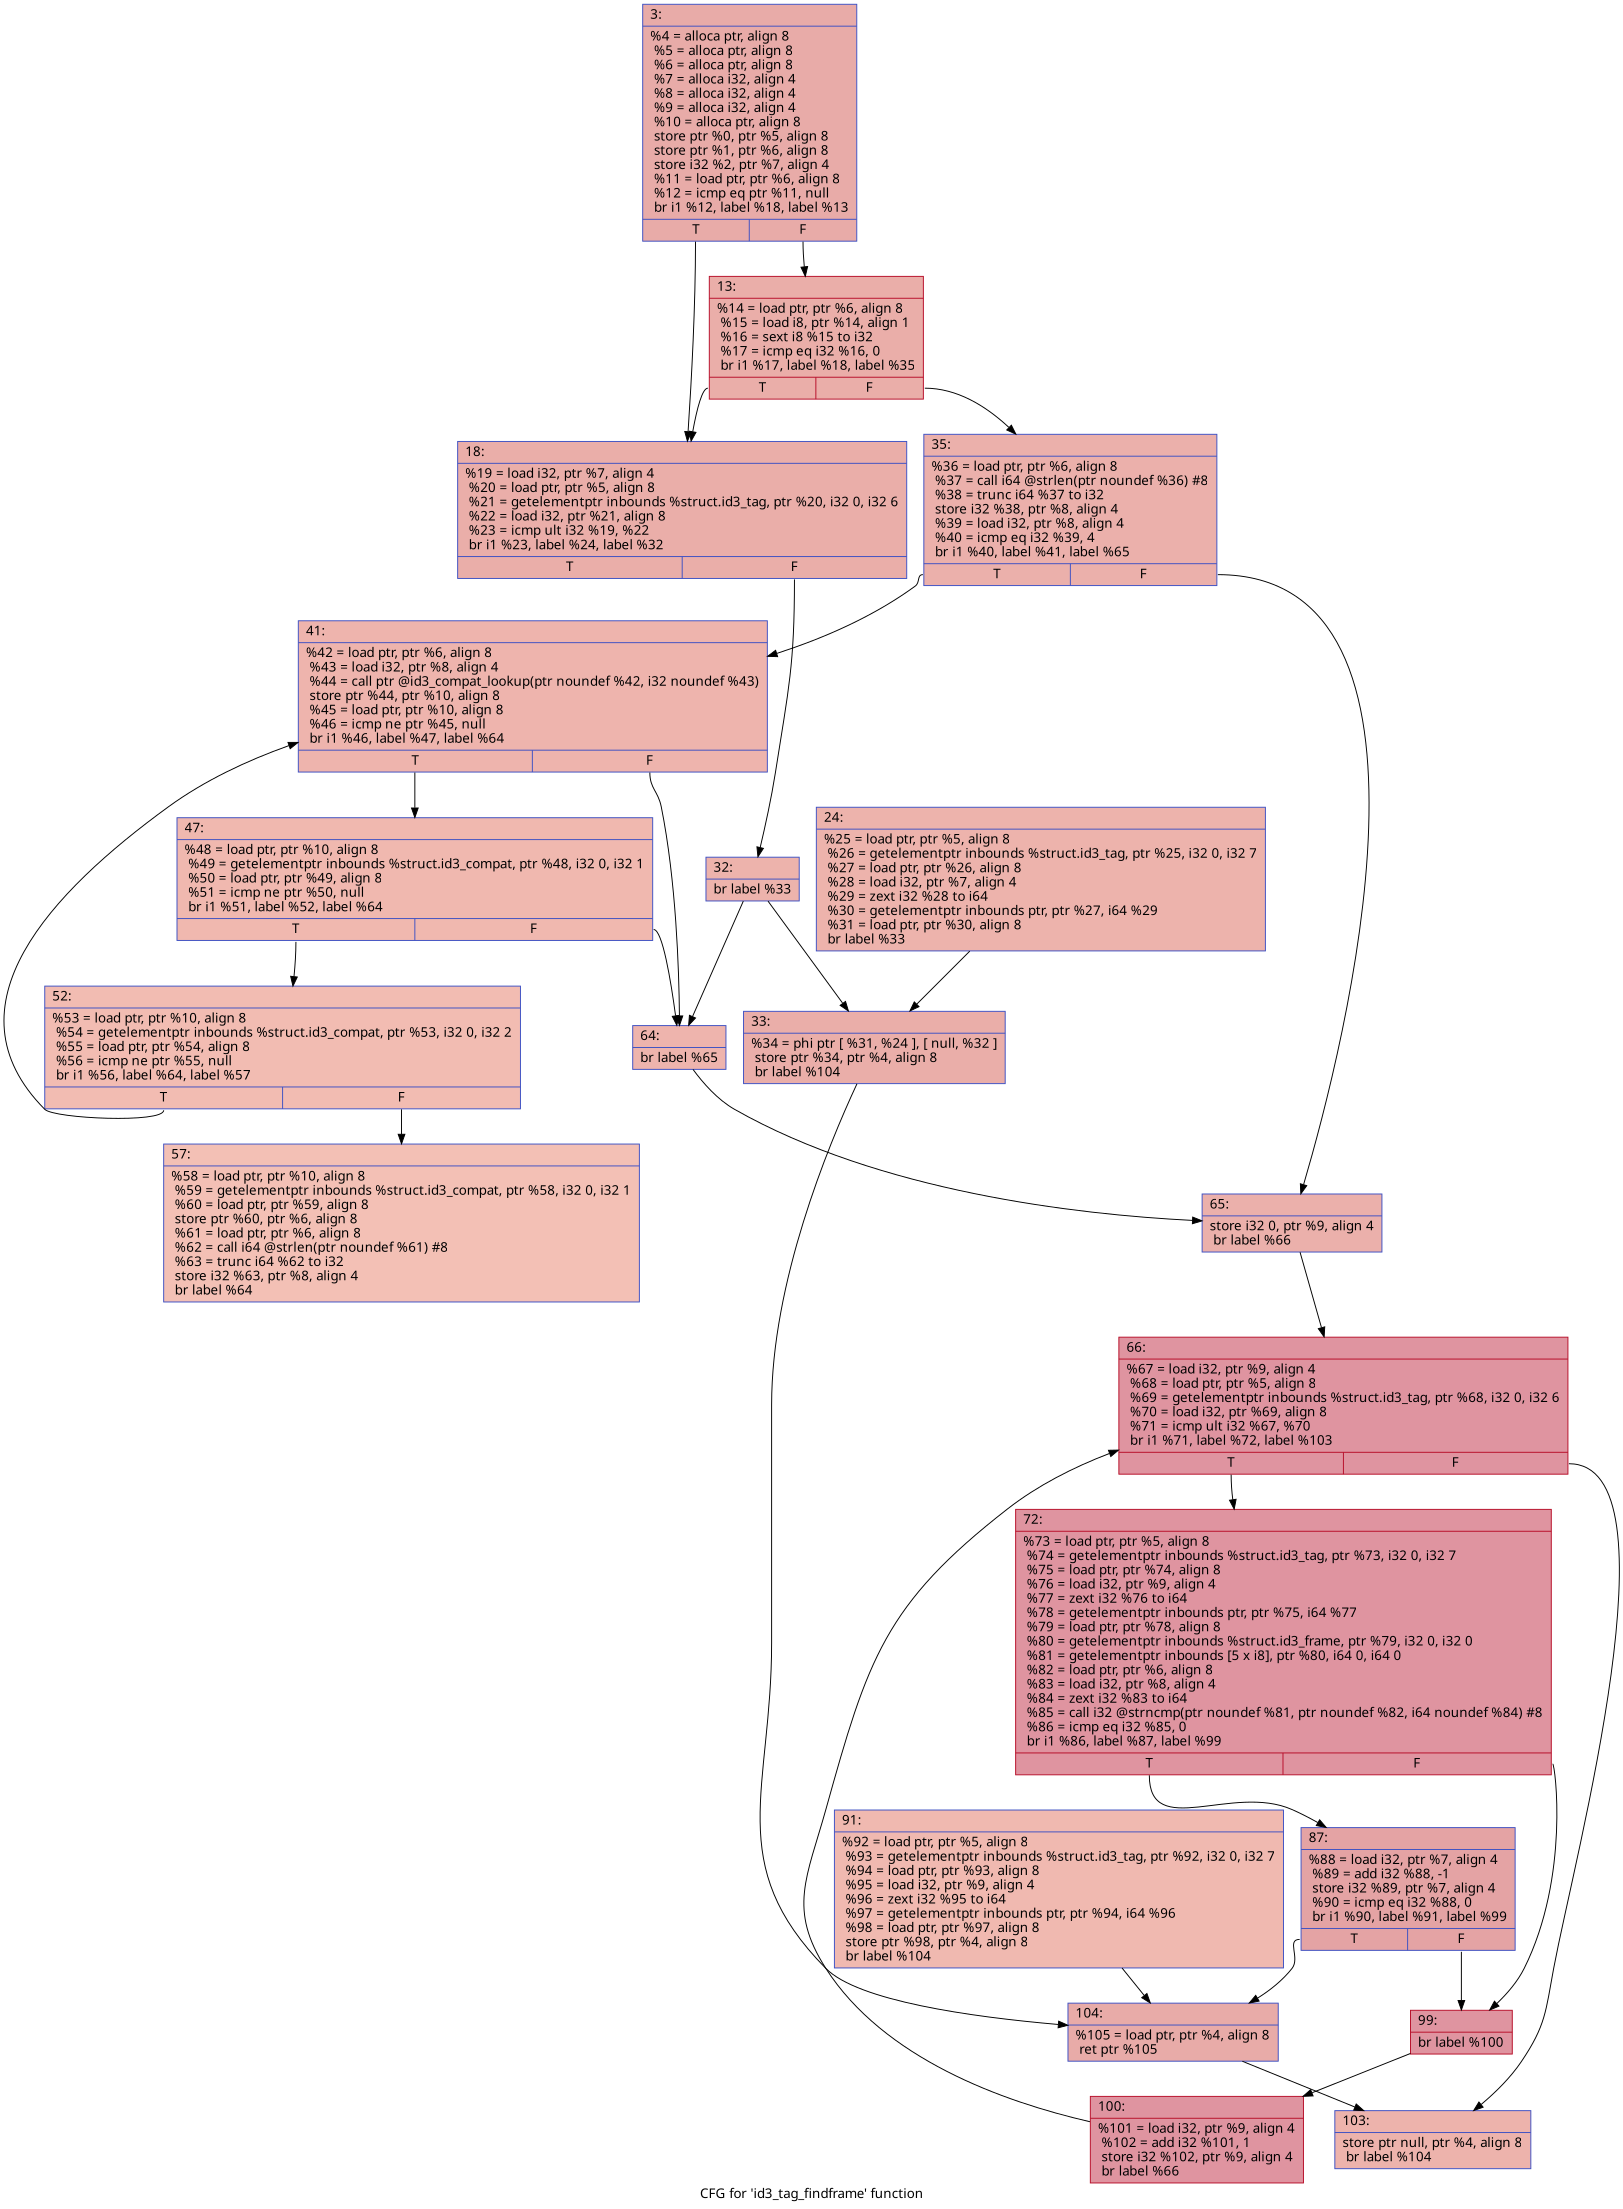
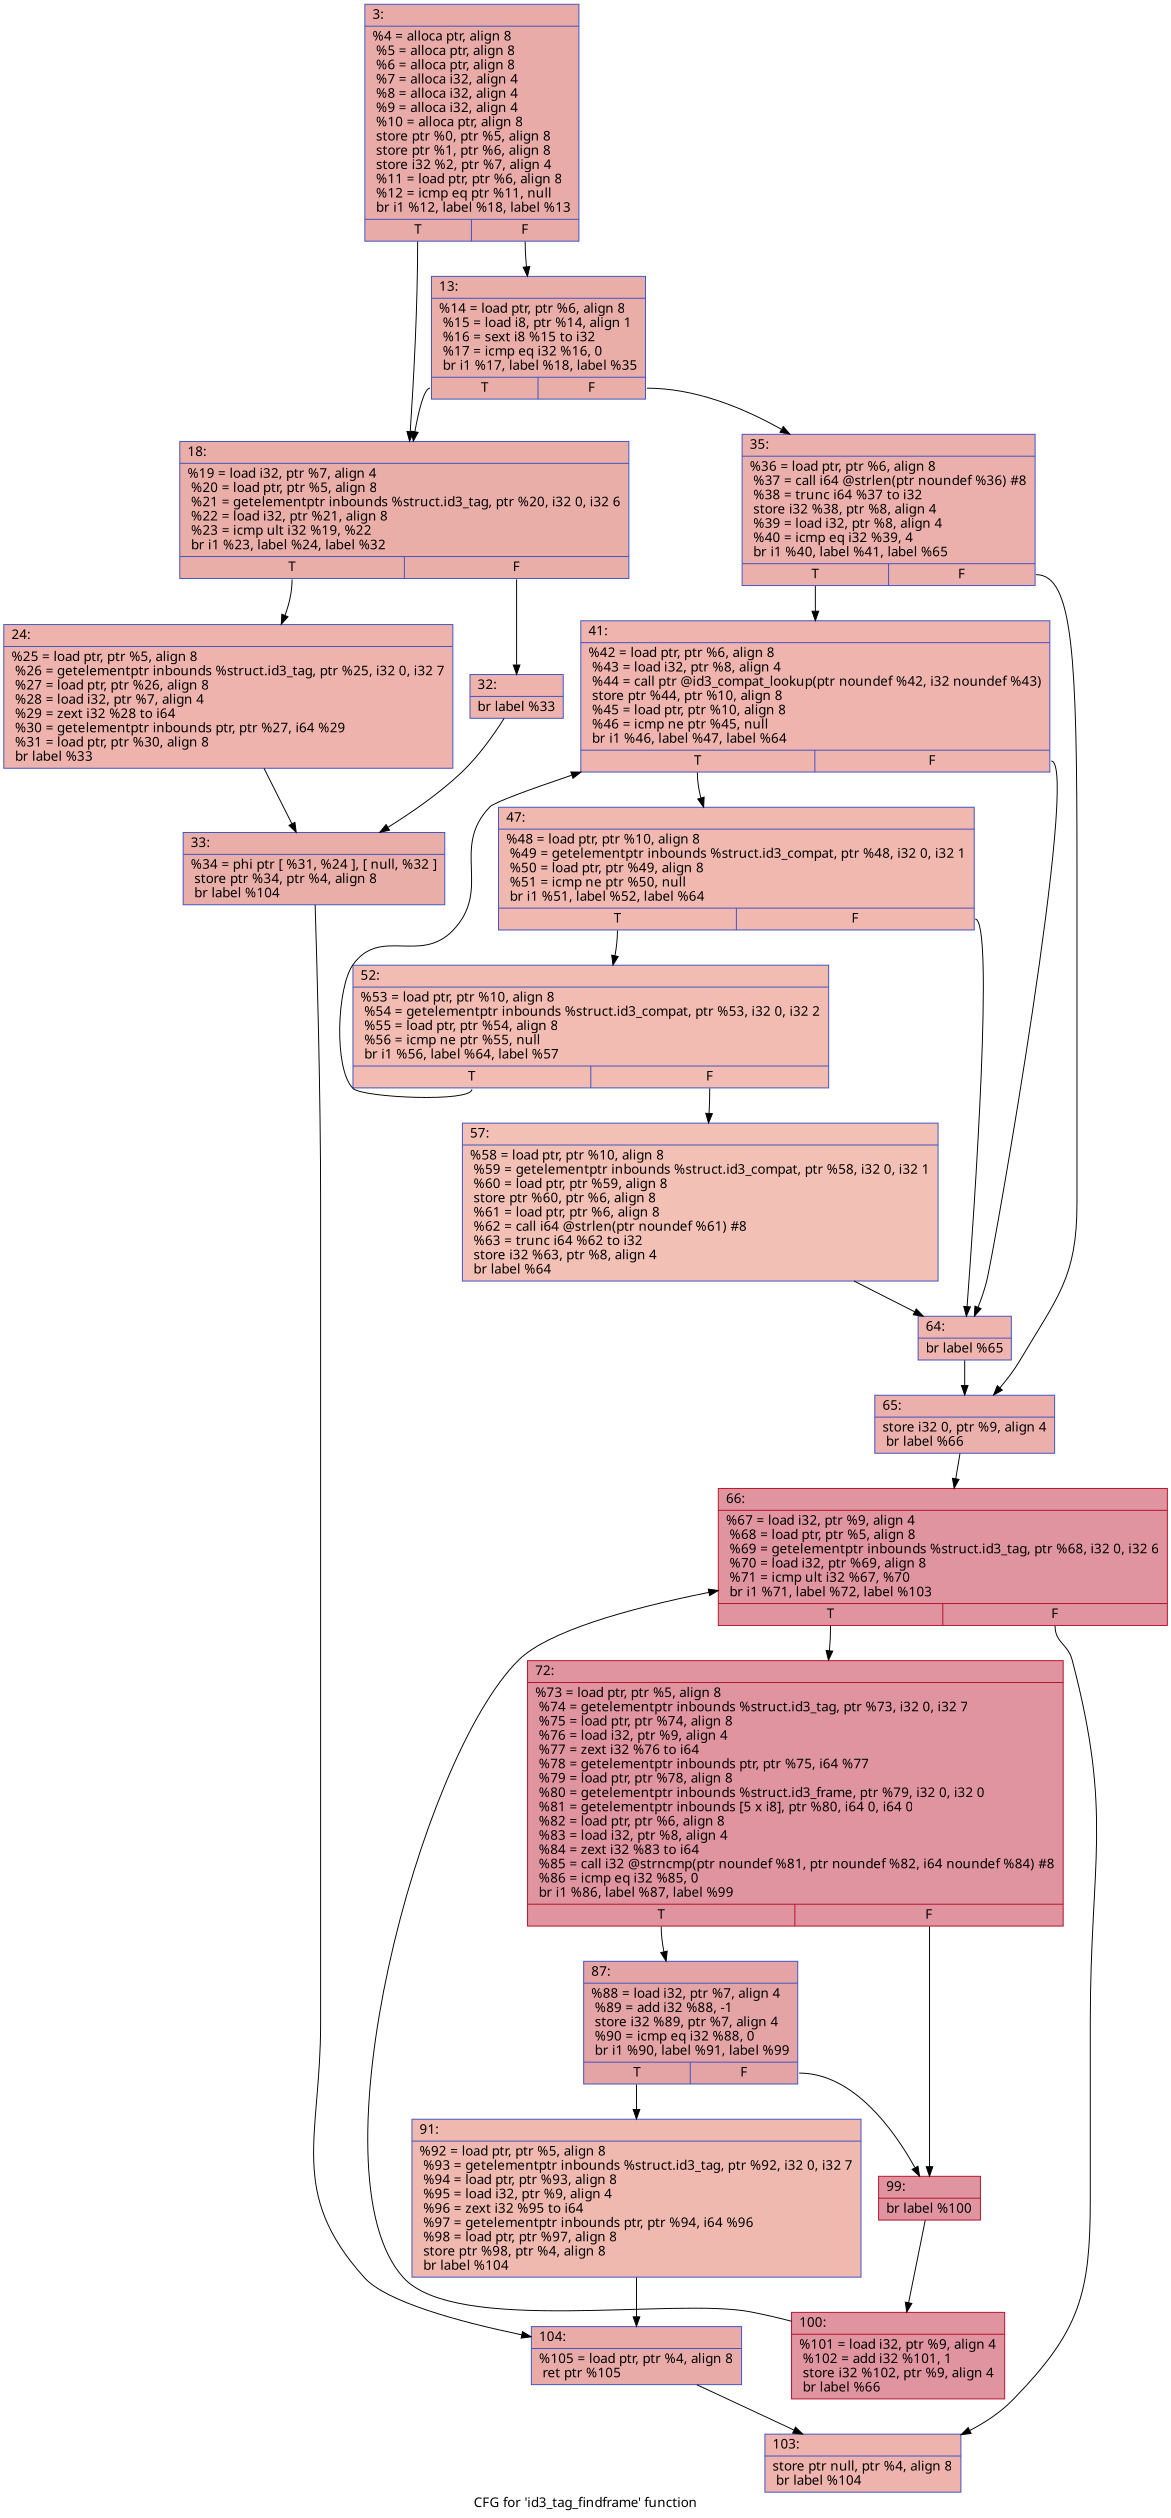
(816, 338) -> (538, 338)
none -> (290, 598)
(718, 959) -> (884, 1296)
(1288, 1973) -> (636, 2097)
